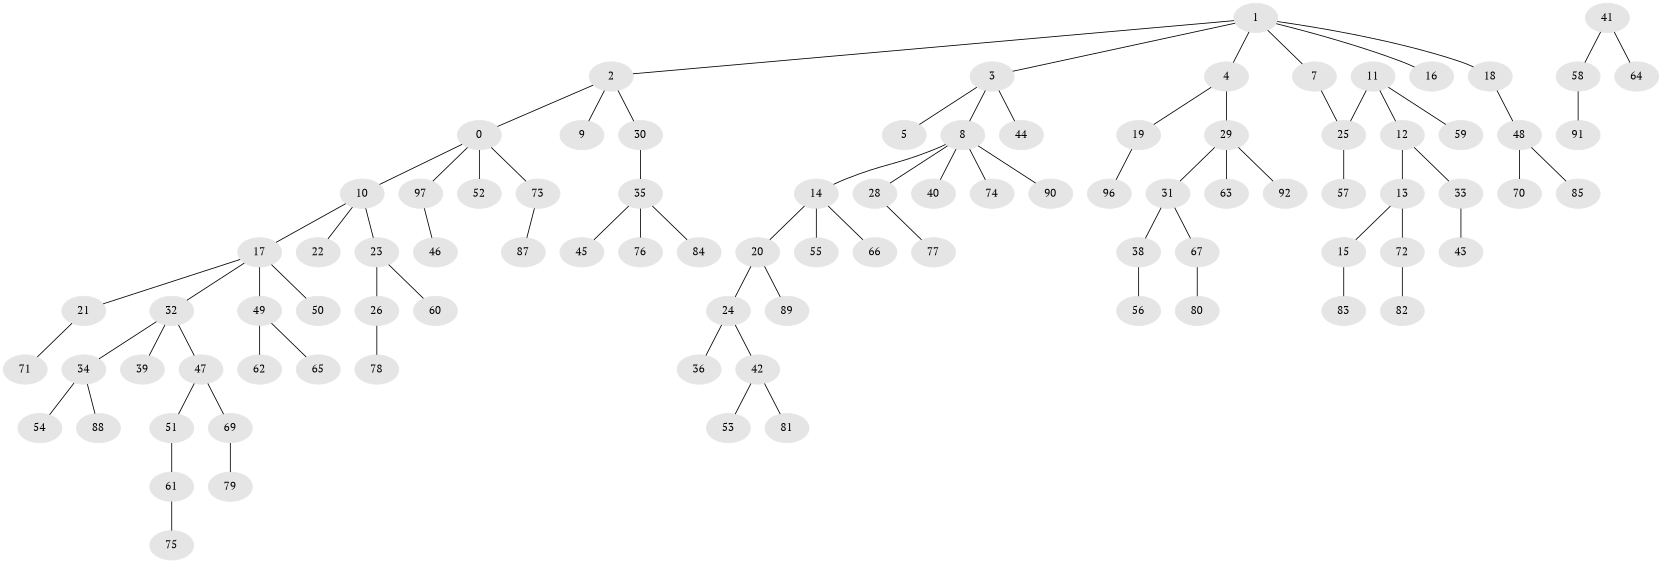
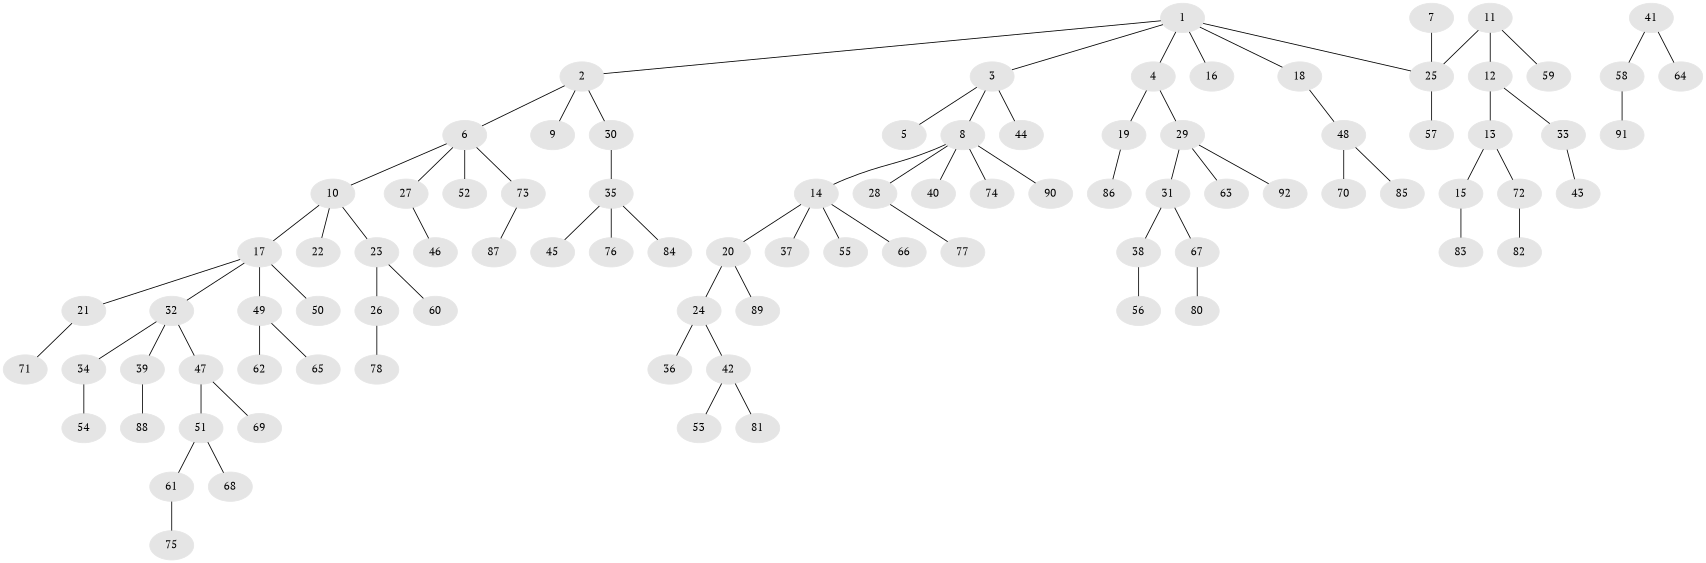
(1285, 47) -> (1307, 47)
(479, 135) -> (465, 135)
(421, 194) -> (406, 194)
(1109, 194) -> (1109, 194)
none -> (787, 252)
(91, 399) -> (142, 399)
(230, 487) -> none
none -> (230, 487)
